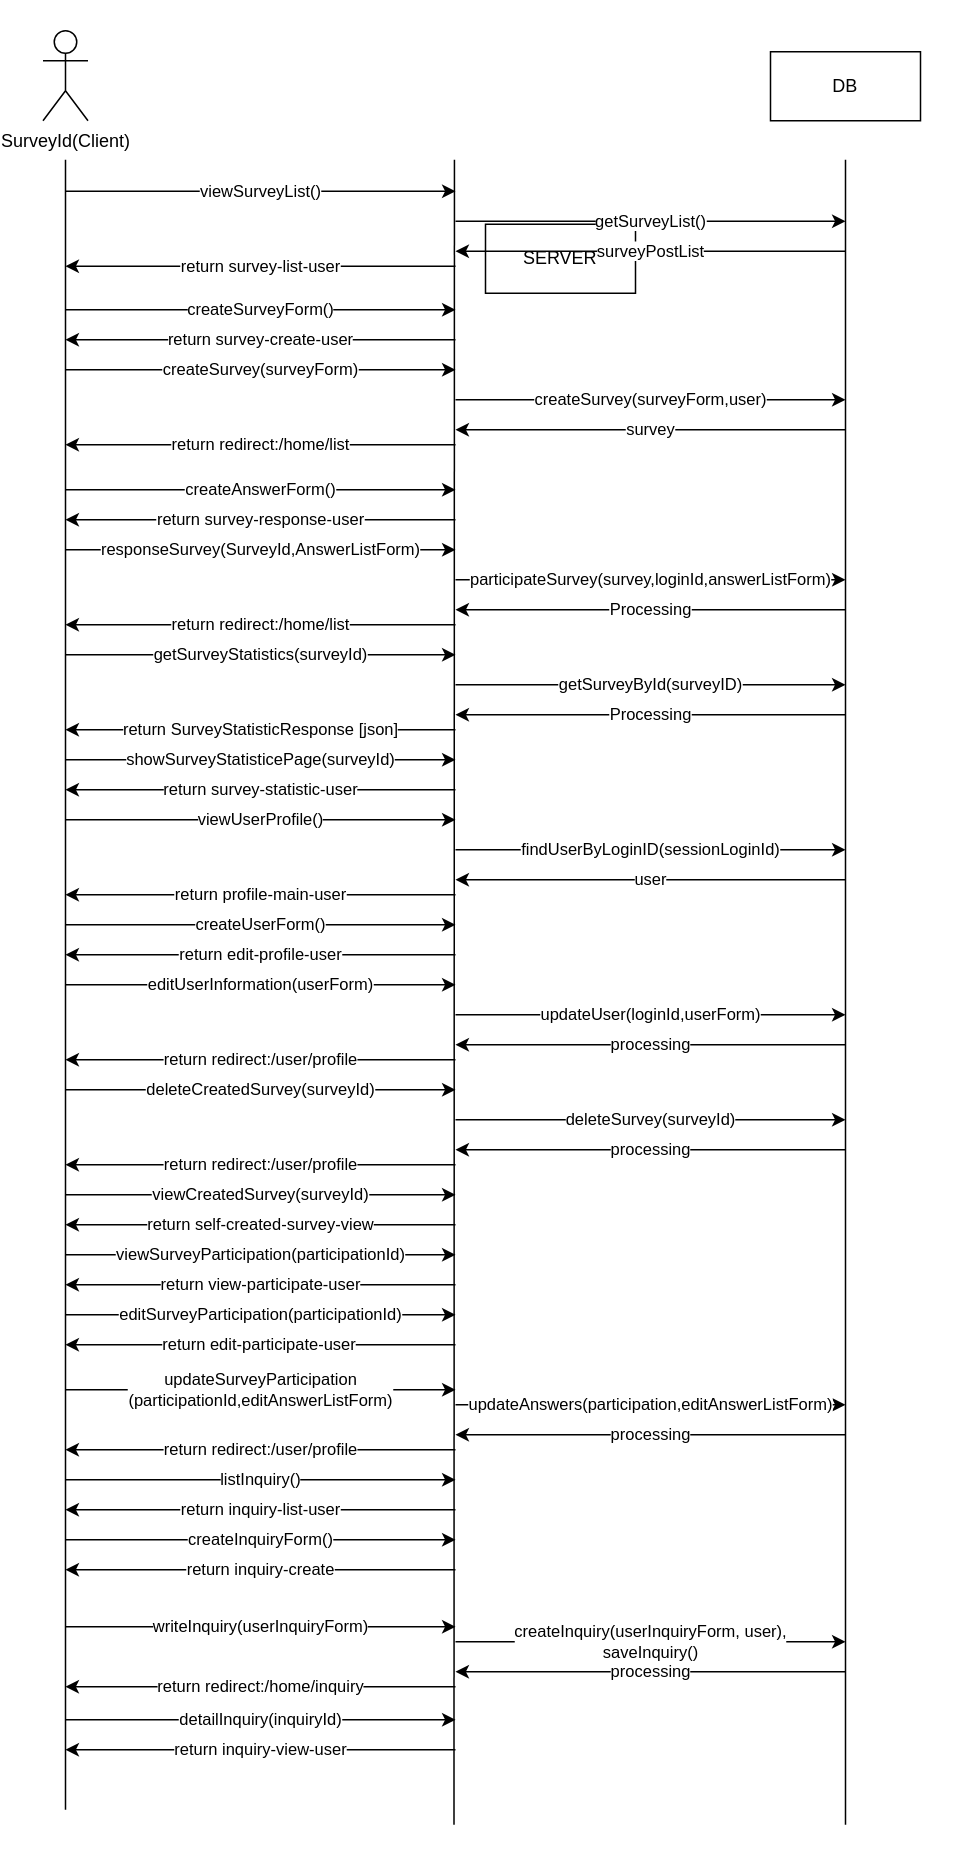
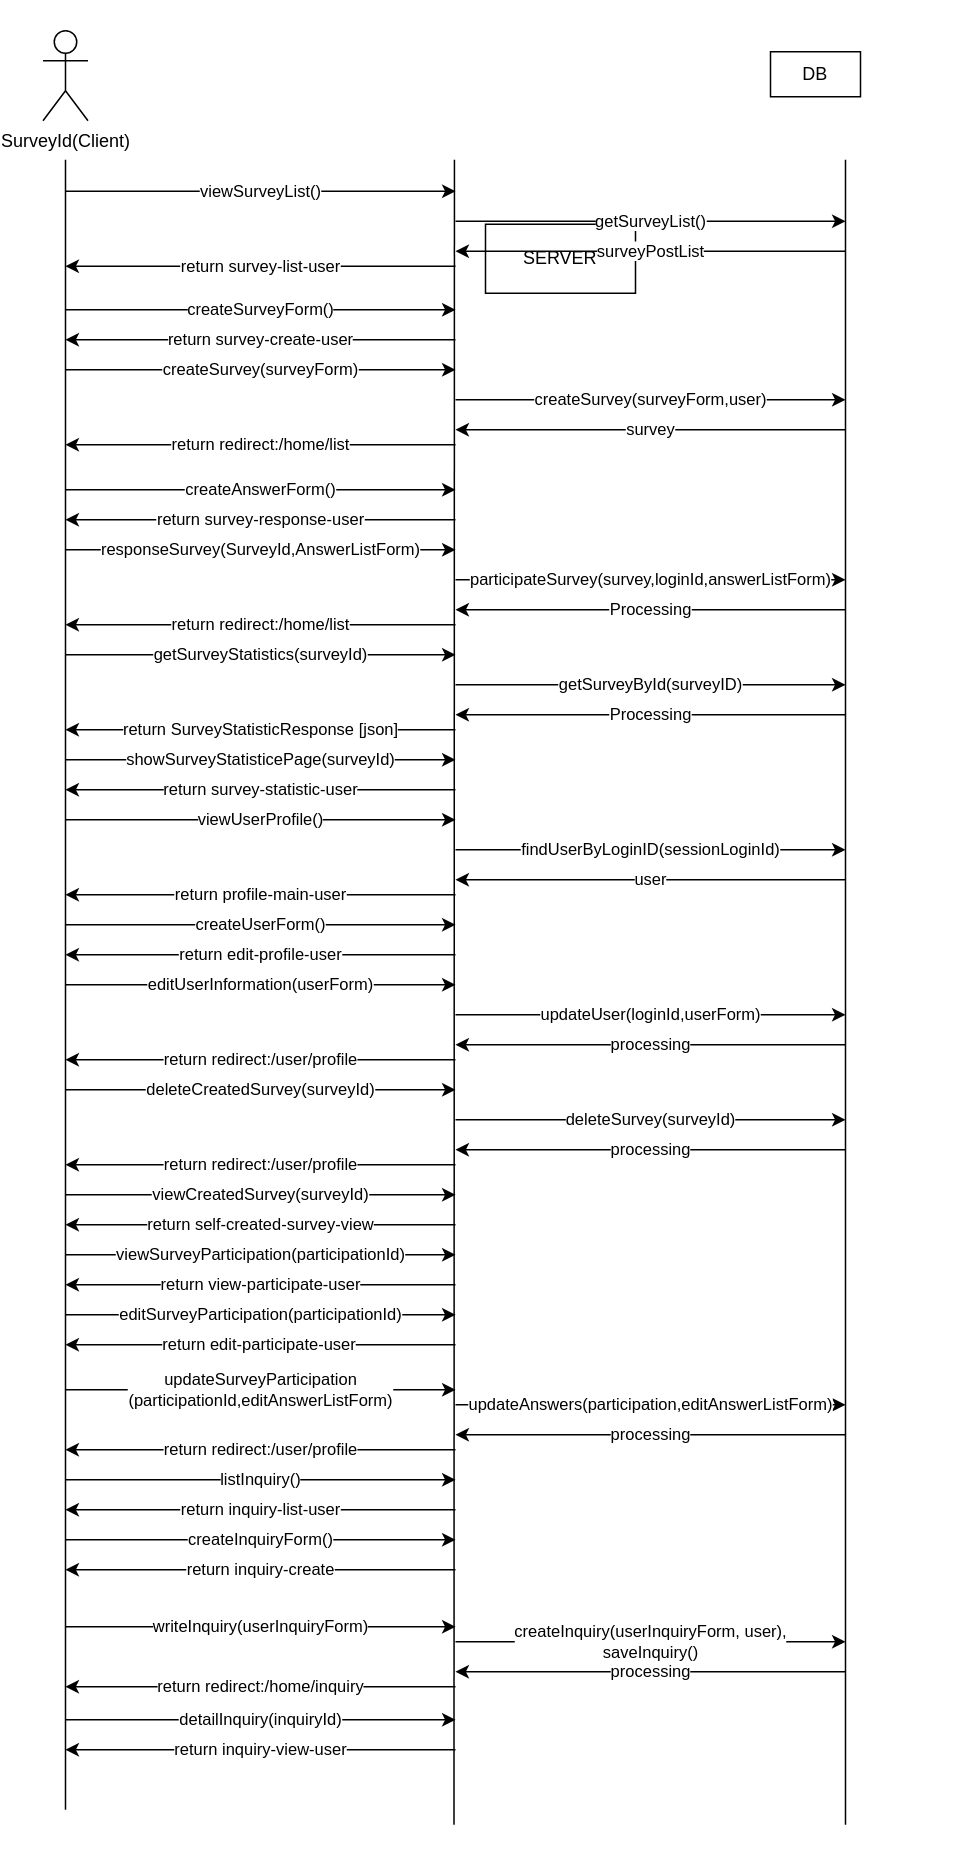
(845, 86) -> (815, 74)
